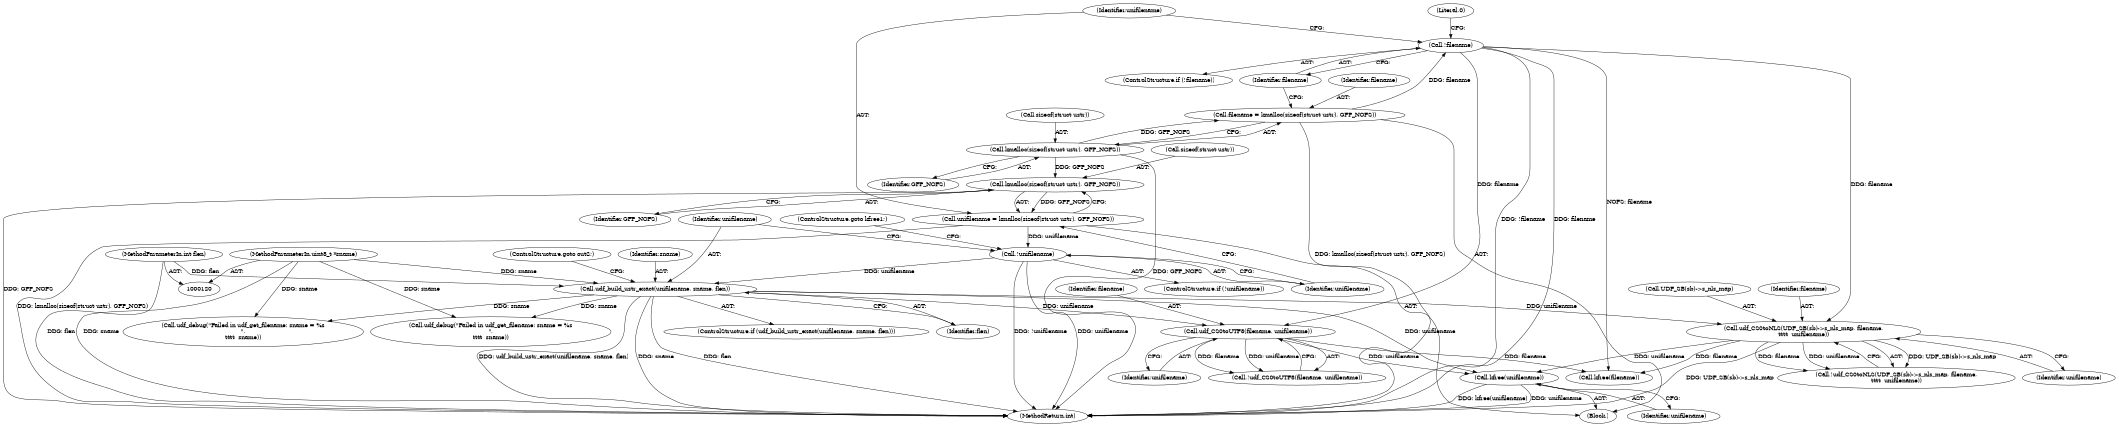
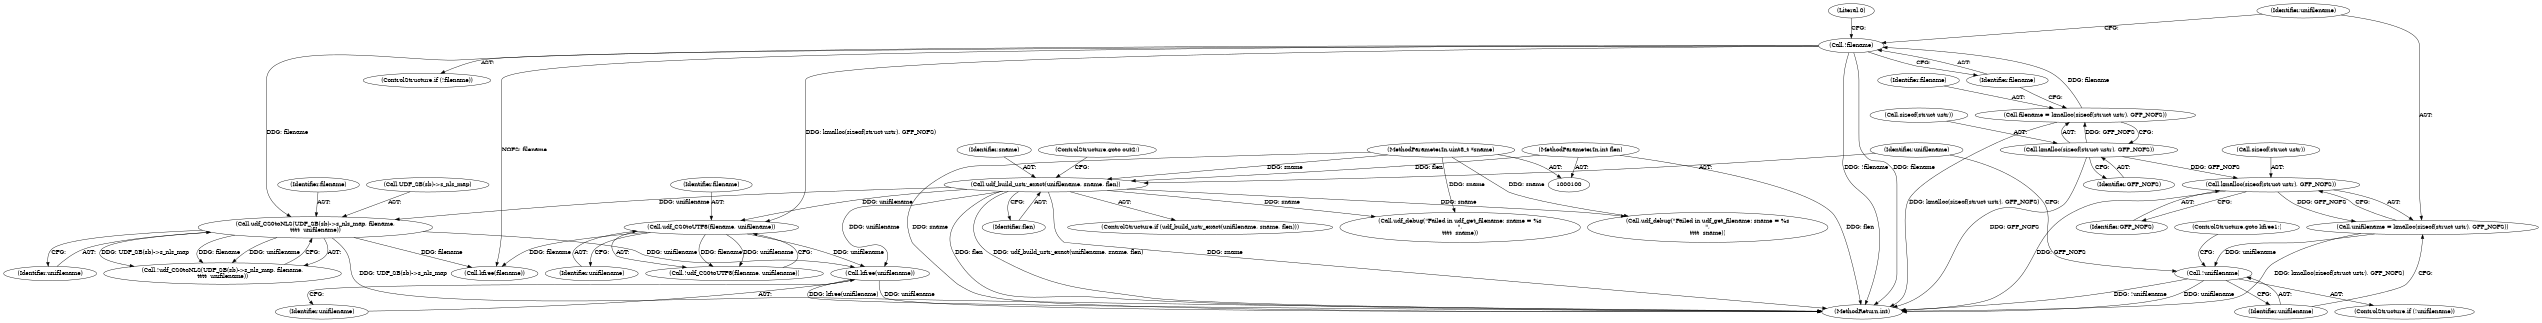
(1498, 185) -> (871, 133)
(856, 270) -> none
(199, 289) -> (1569, 185)
(1598, 416) -> none
